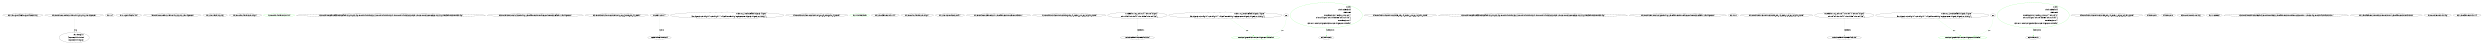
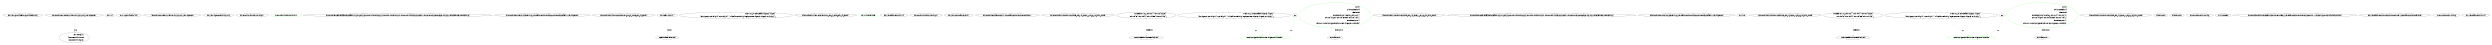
(215, 15) -> (219, 15)
(659, 15) -> (667, 15)
